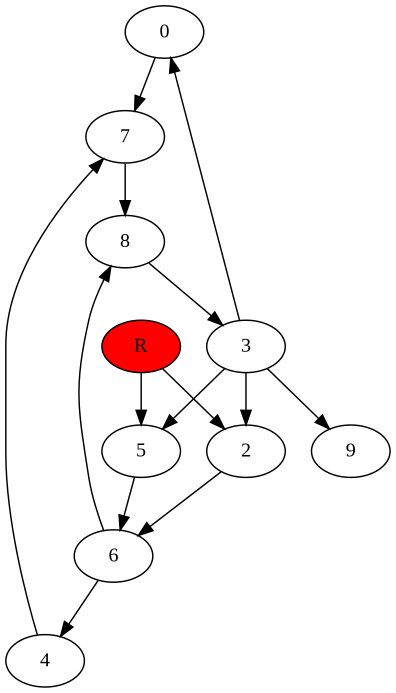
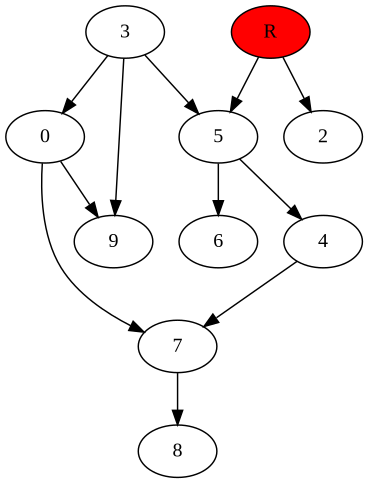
none -> (75, 183)
(180, 290) -> none
(246, 392) -> none
(79, 404) -> none
(186, 499) -> none
(83, 602) -> (265, 184)
